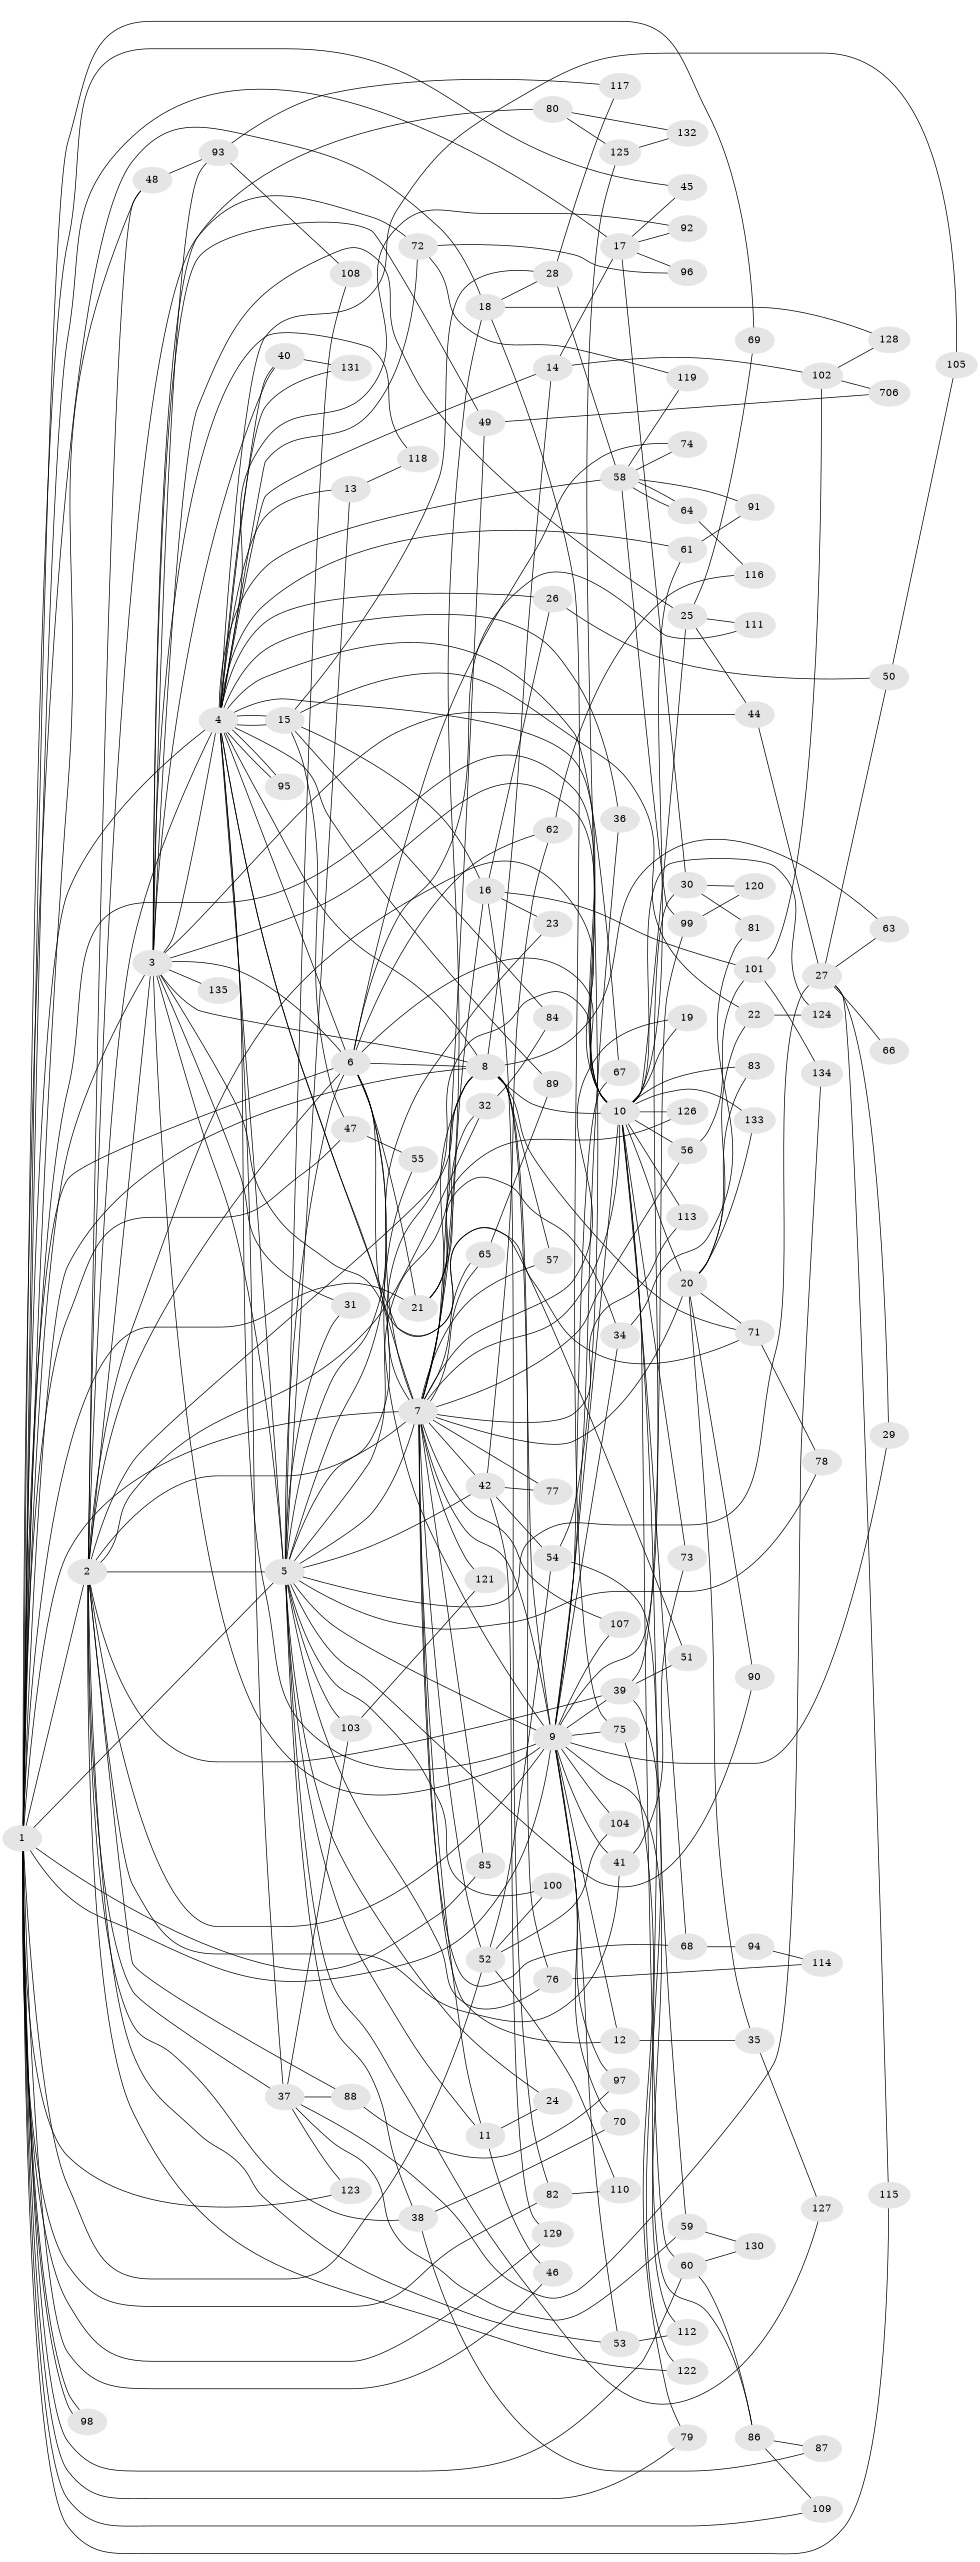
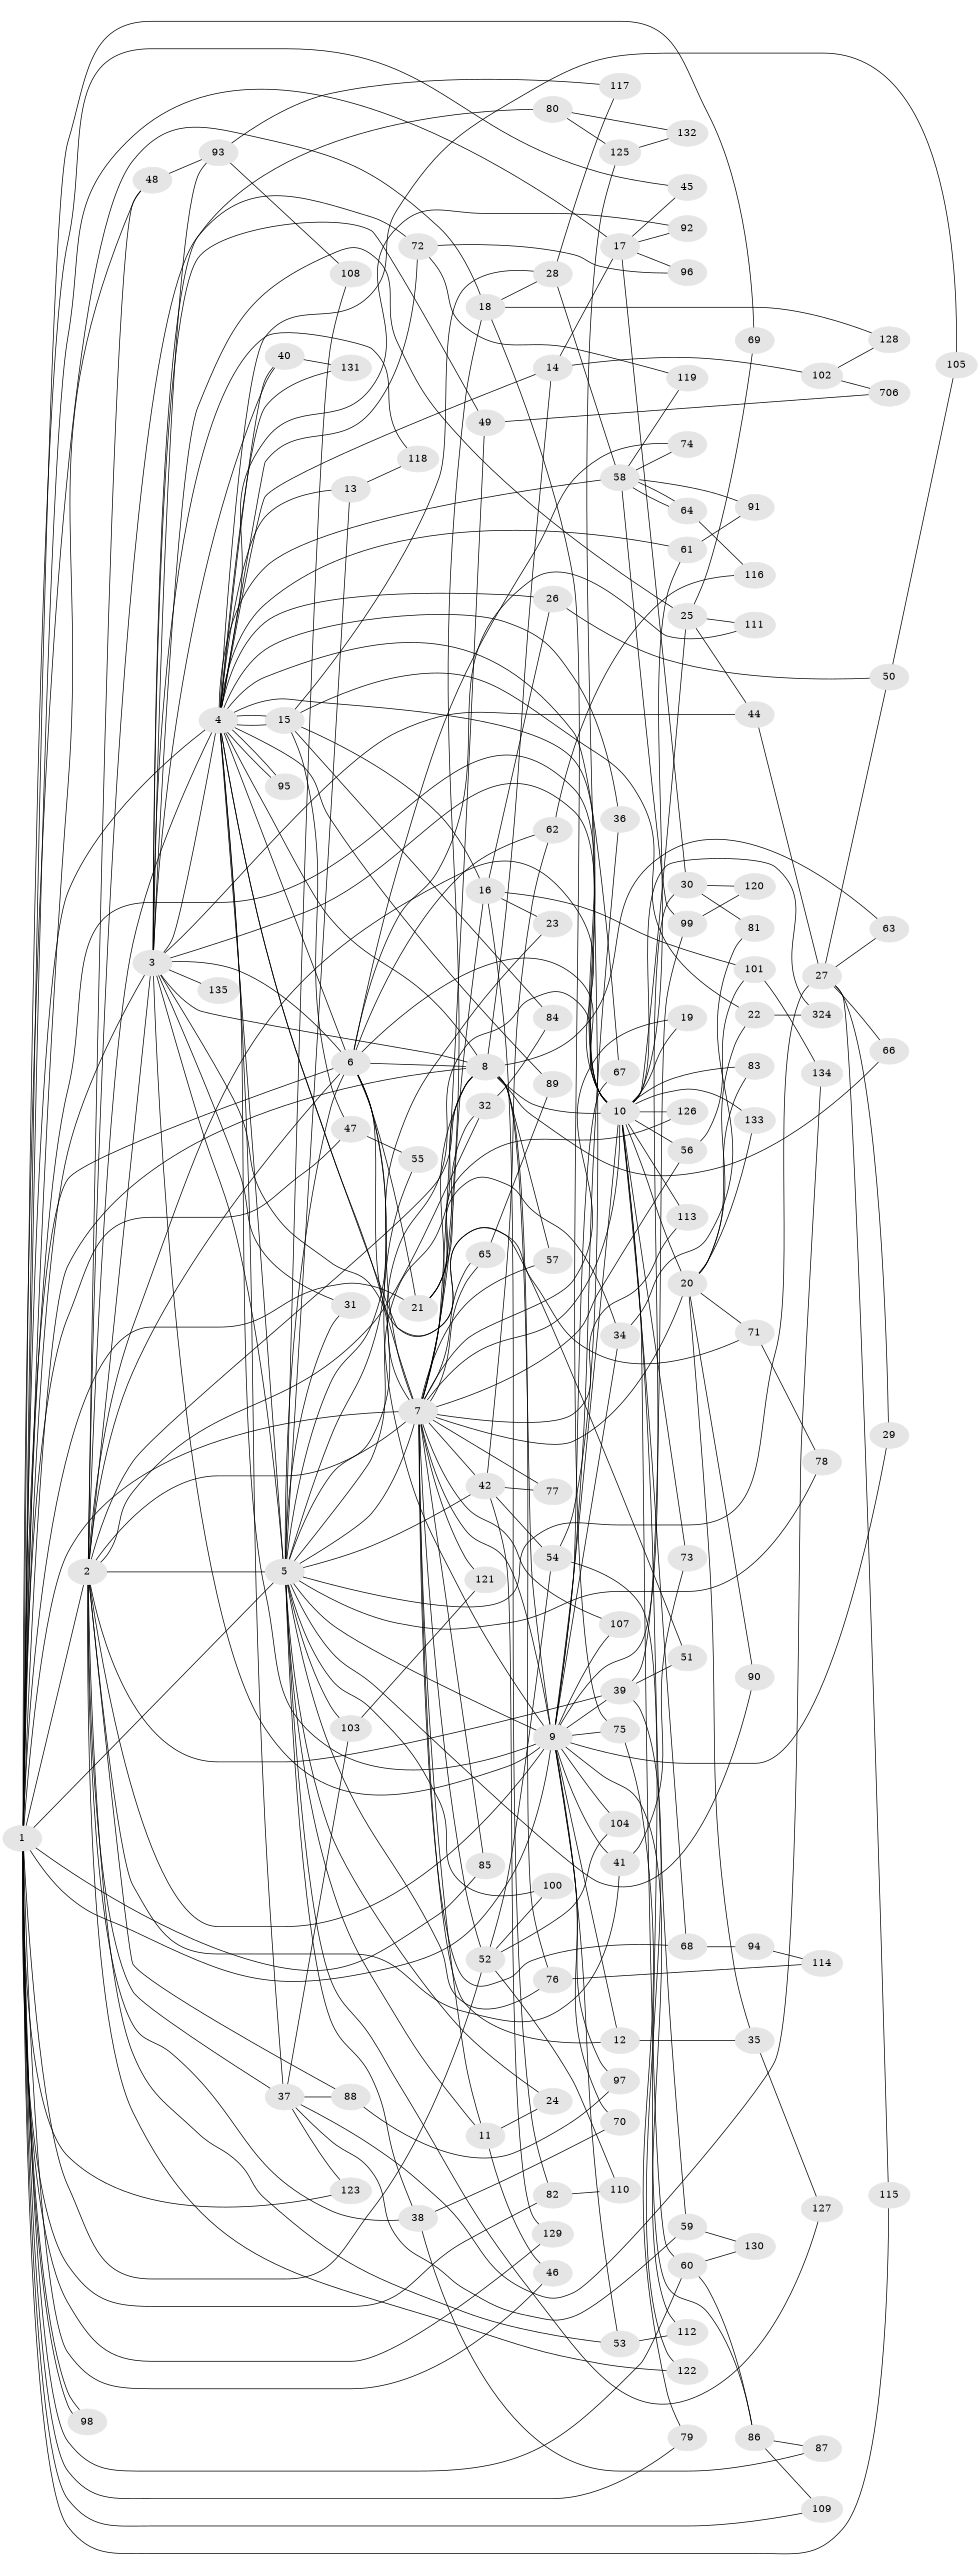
(814, 691) -> none
(822, 1015) -> (822, 1015)
(567, 1202) -> (689, 1174)
